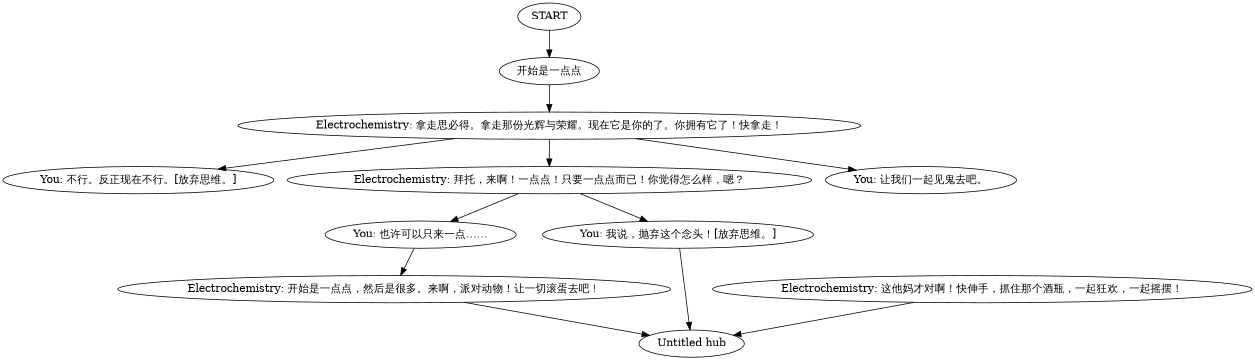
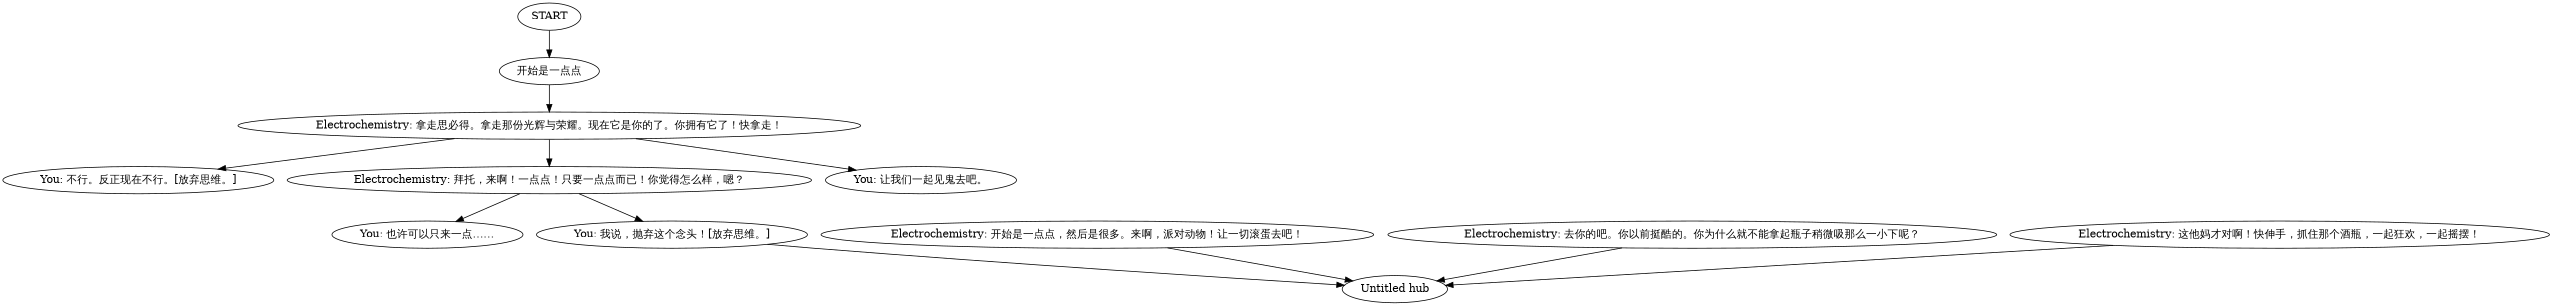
none -> (1692, 235)
(409, 259) -> none
